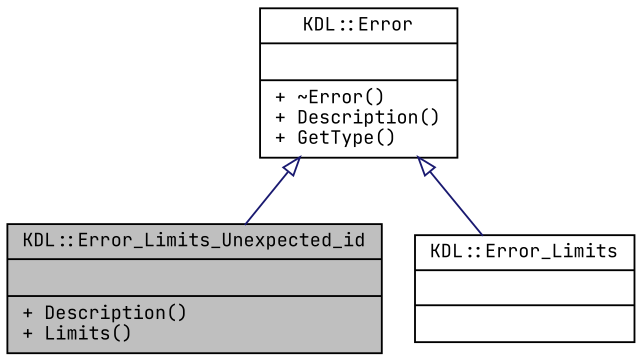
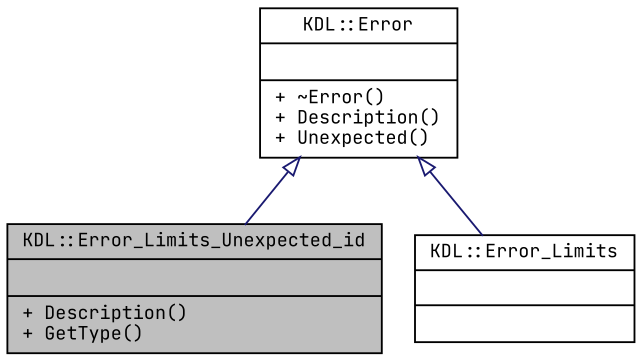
(337, 138) -> (353, 138)
(78, 334) -> (84, 334)
